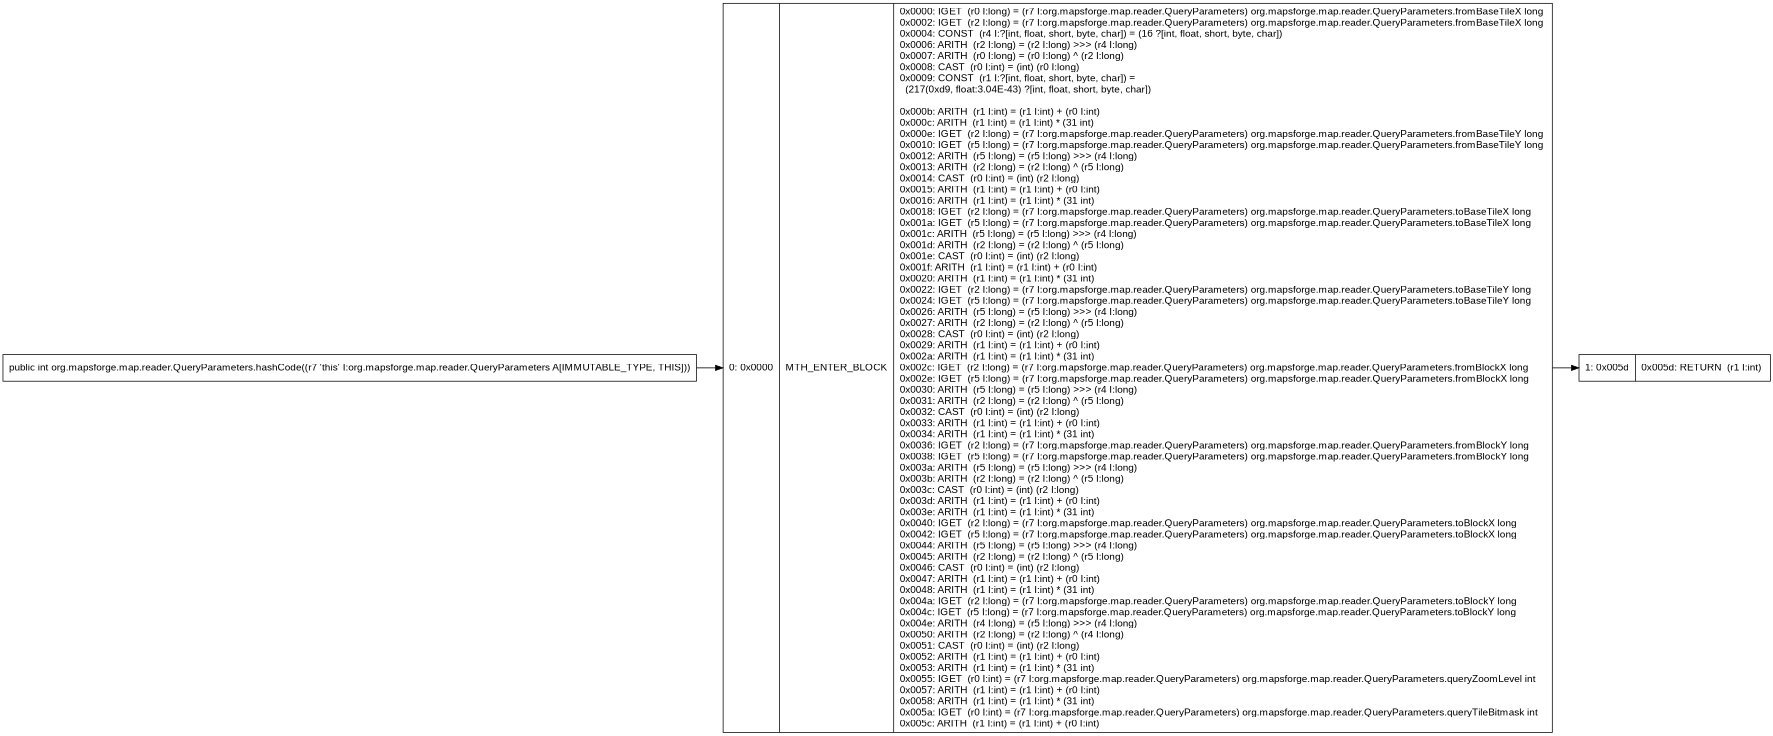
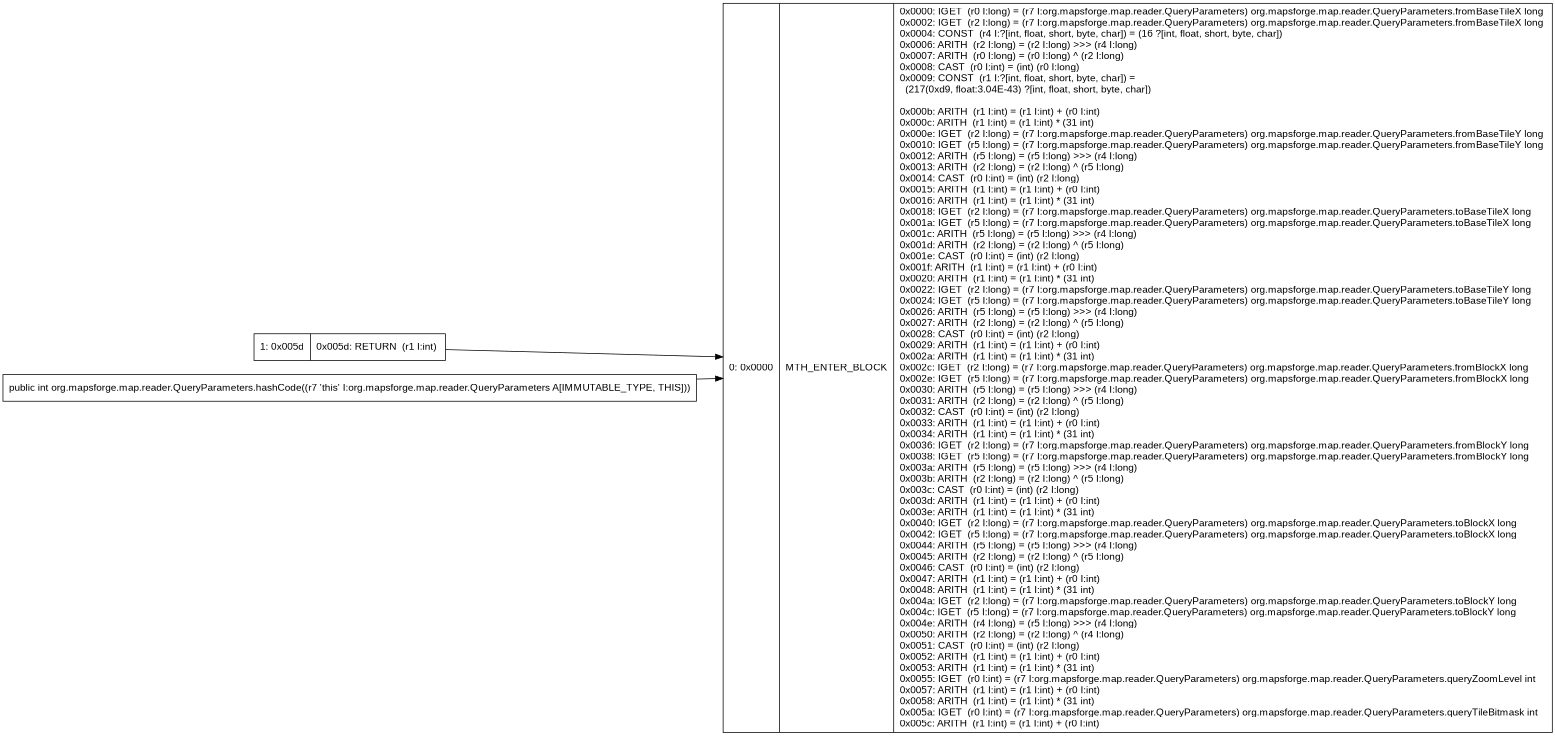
(1562, 368) -> (580, 353)
